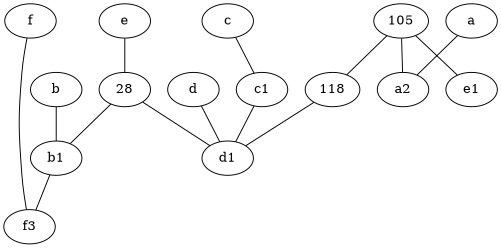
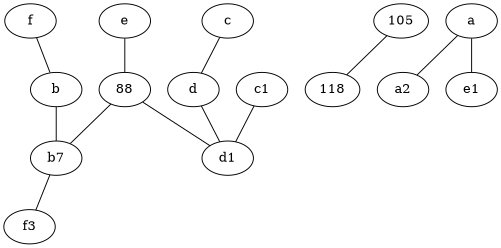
(432, 51) -> (472, 55)
(245, 55) -> (211, 55)
(402, 55) -> none
(125, 90) -> (125, 90)
(19, 124) -> (43, 55)
(280, 124) -> none
(56, 158) -> (56, 158)
